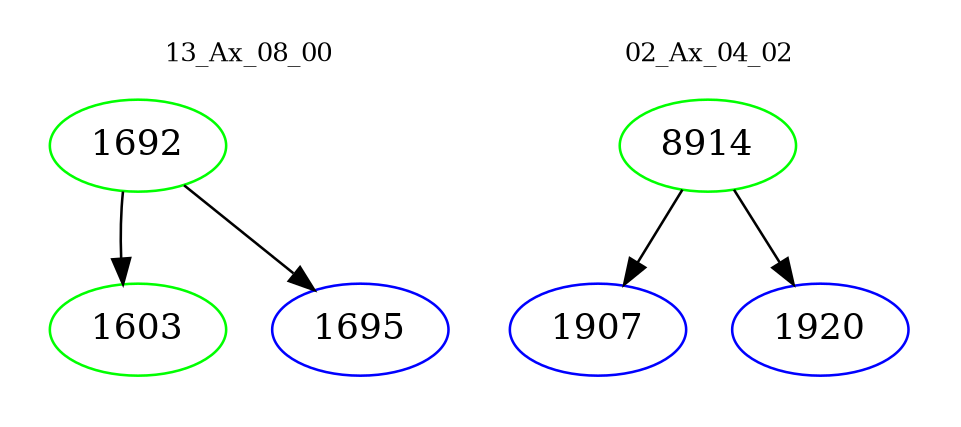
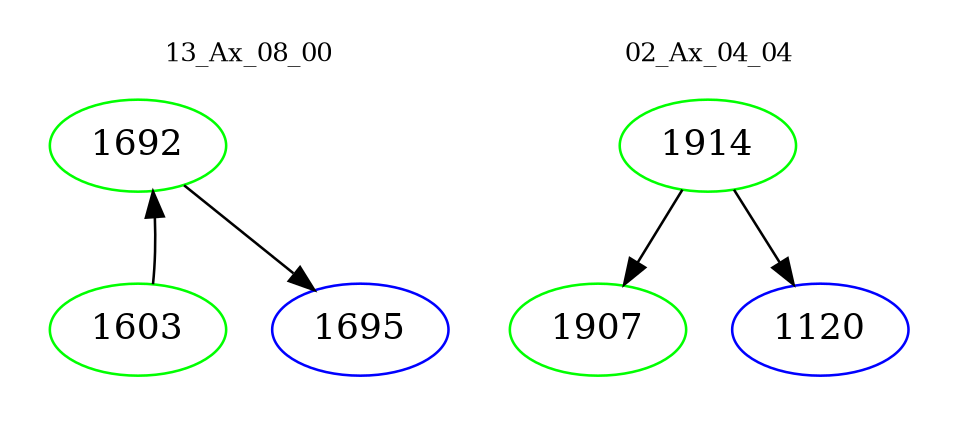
(709, 55) -> (709, 55)
(708, 146) -> (708, 146)
(121, 225) -> (155, 251)
(598, 330) -> (598, 330)
(820, 330) -> (820, 330)
